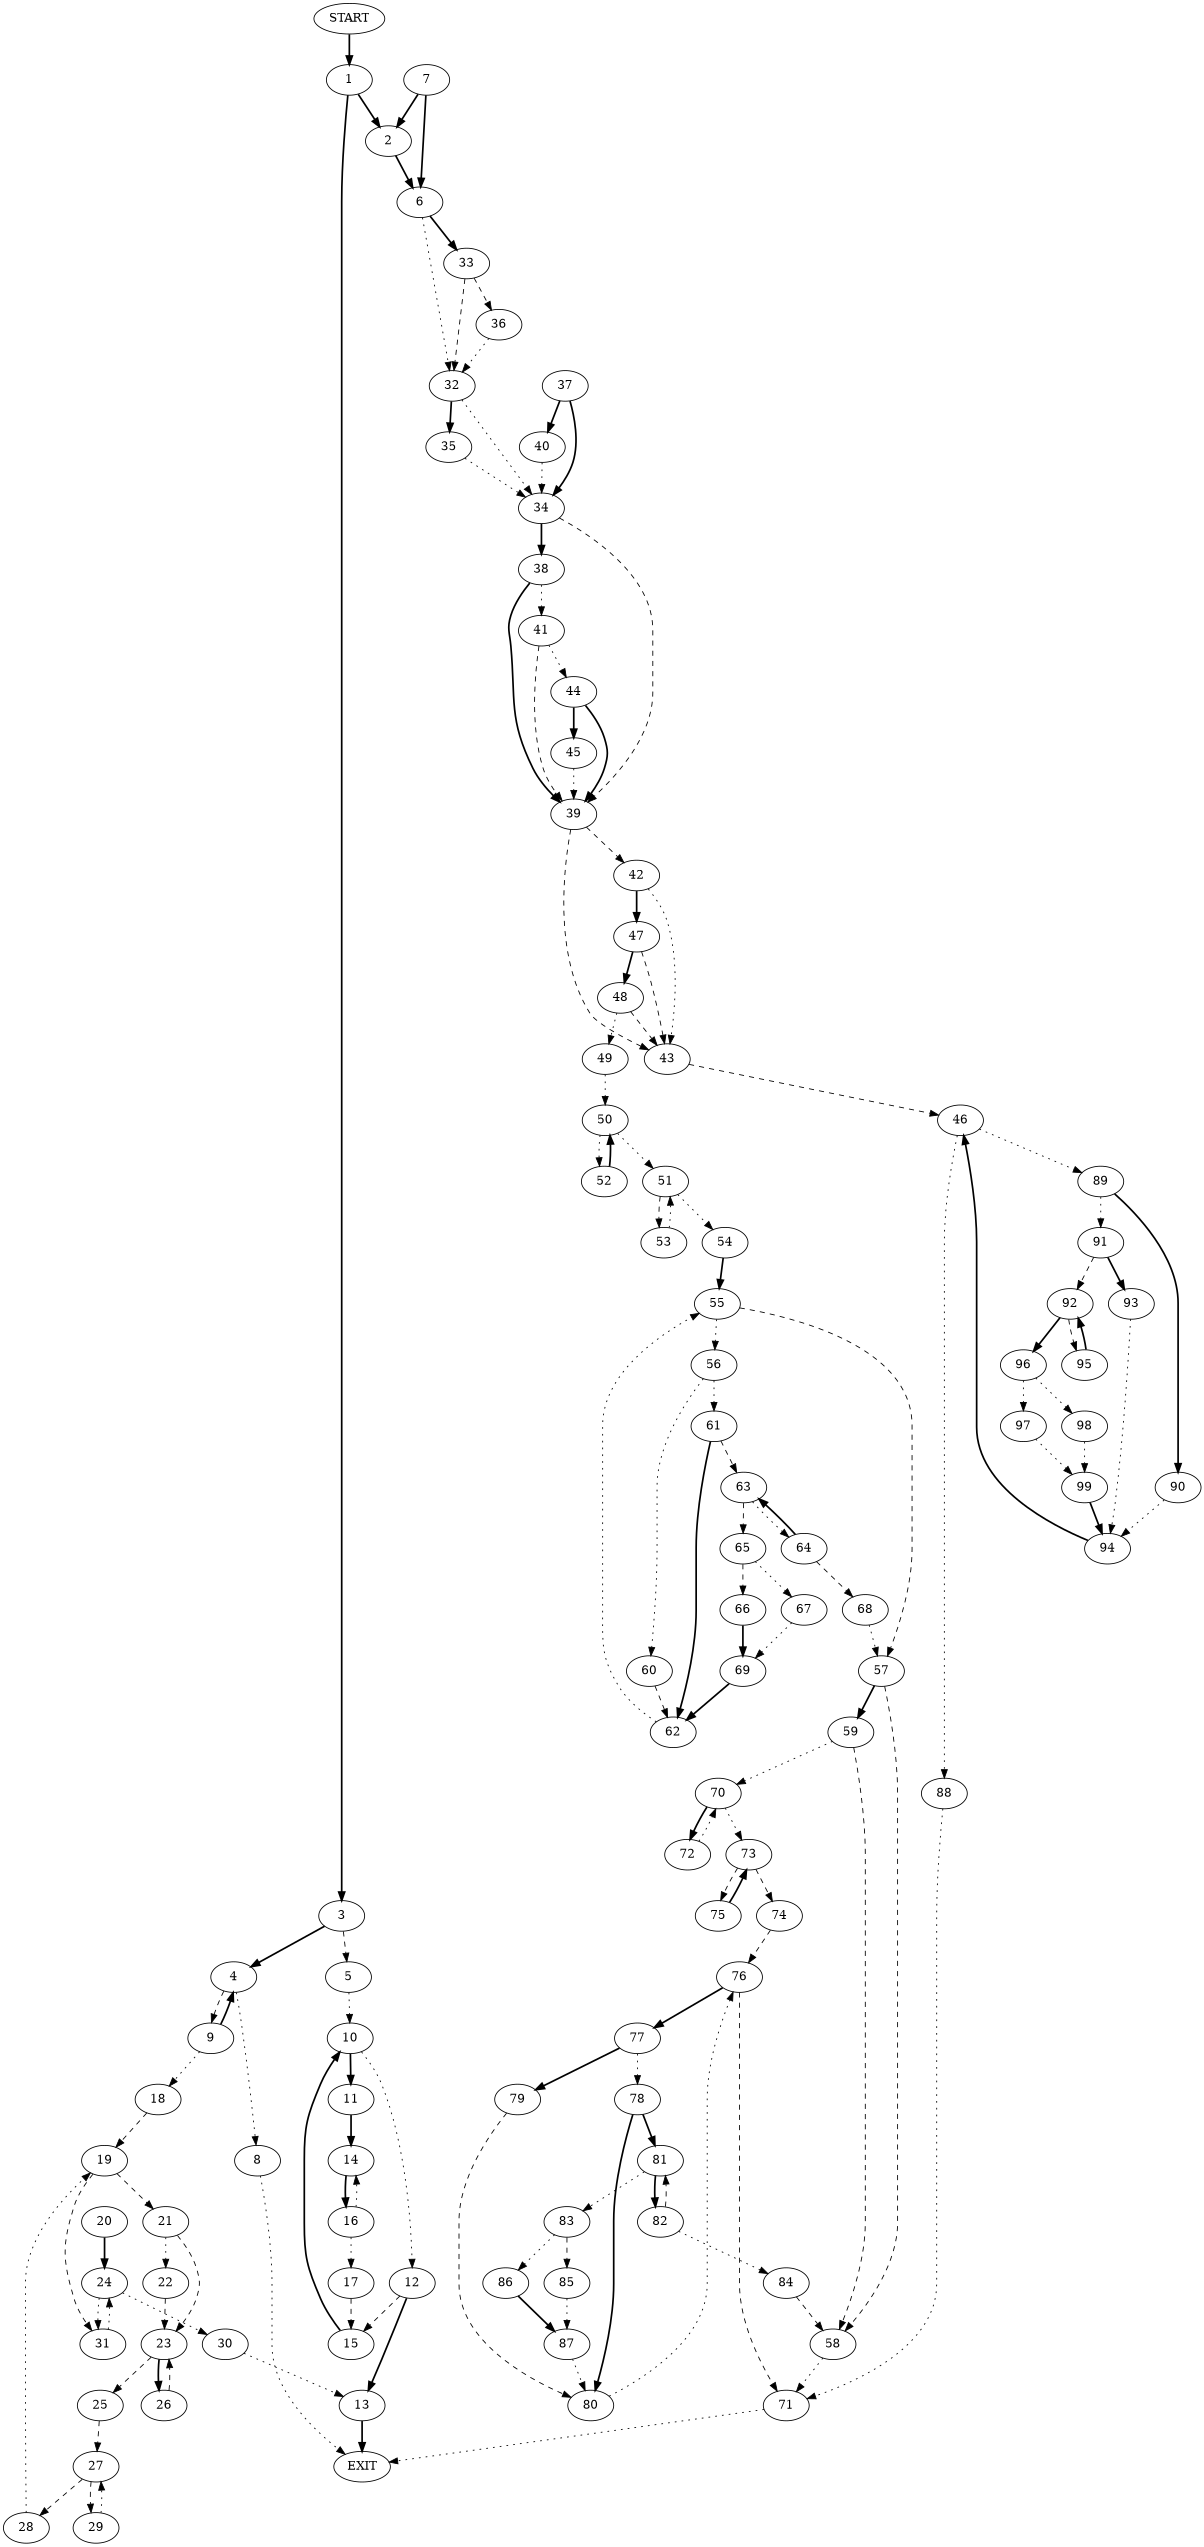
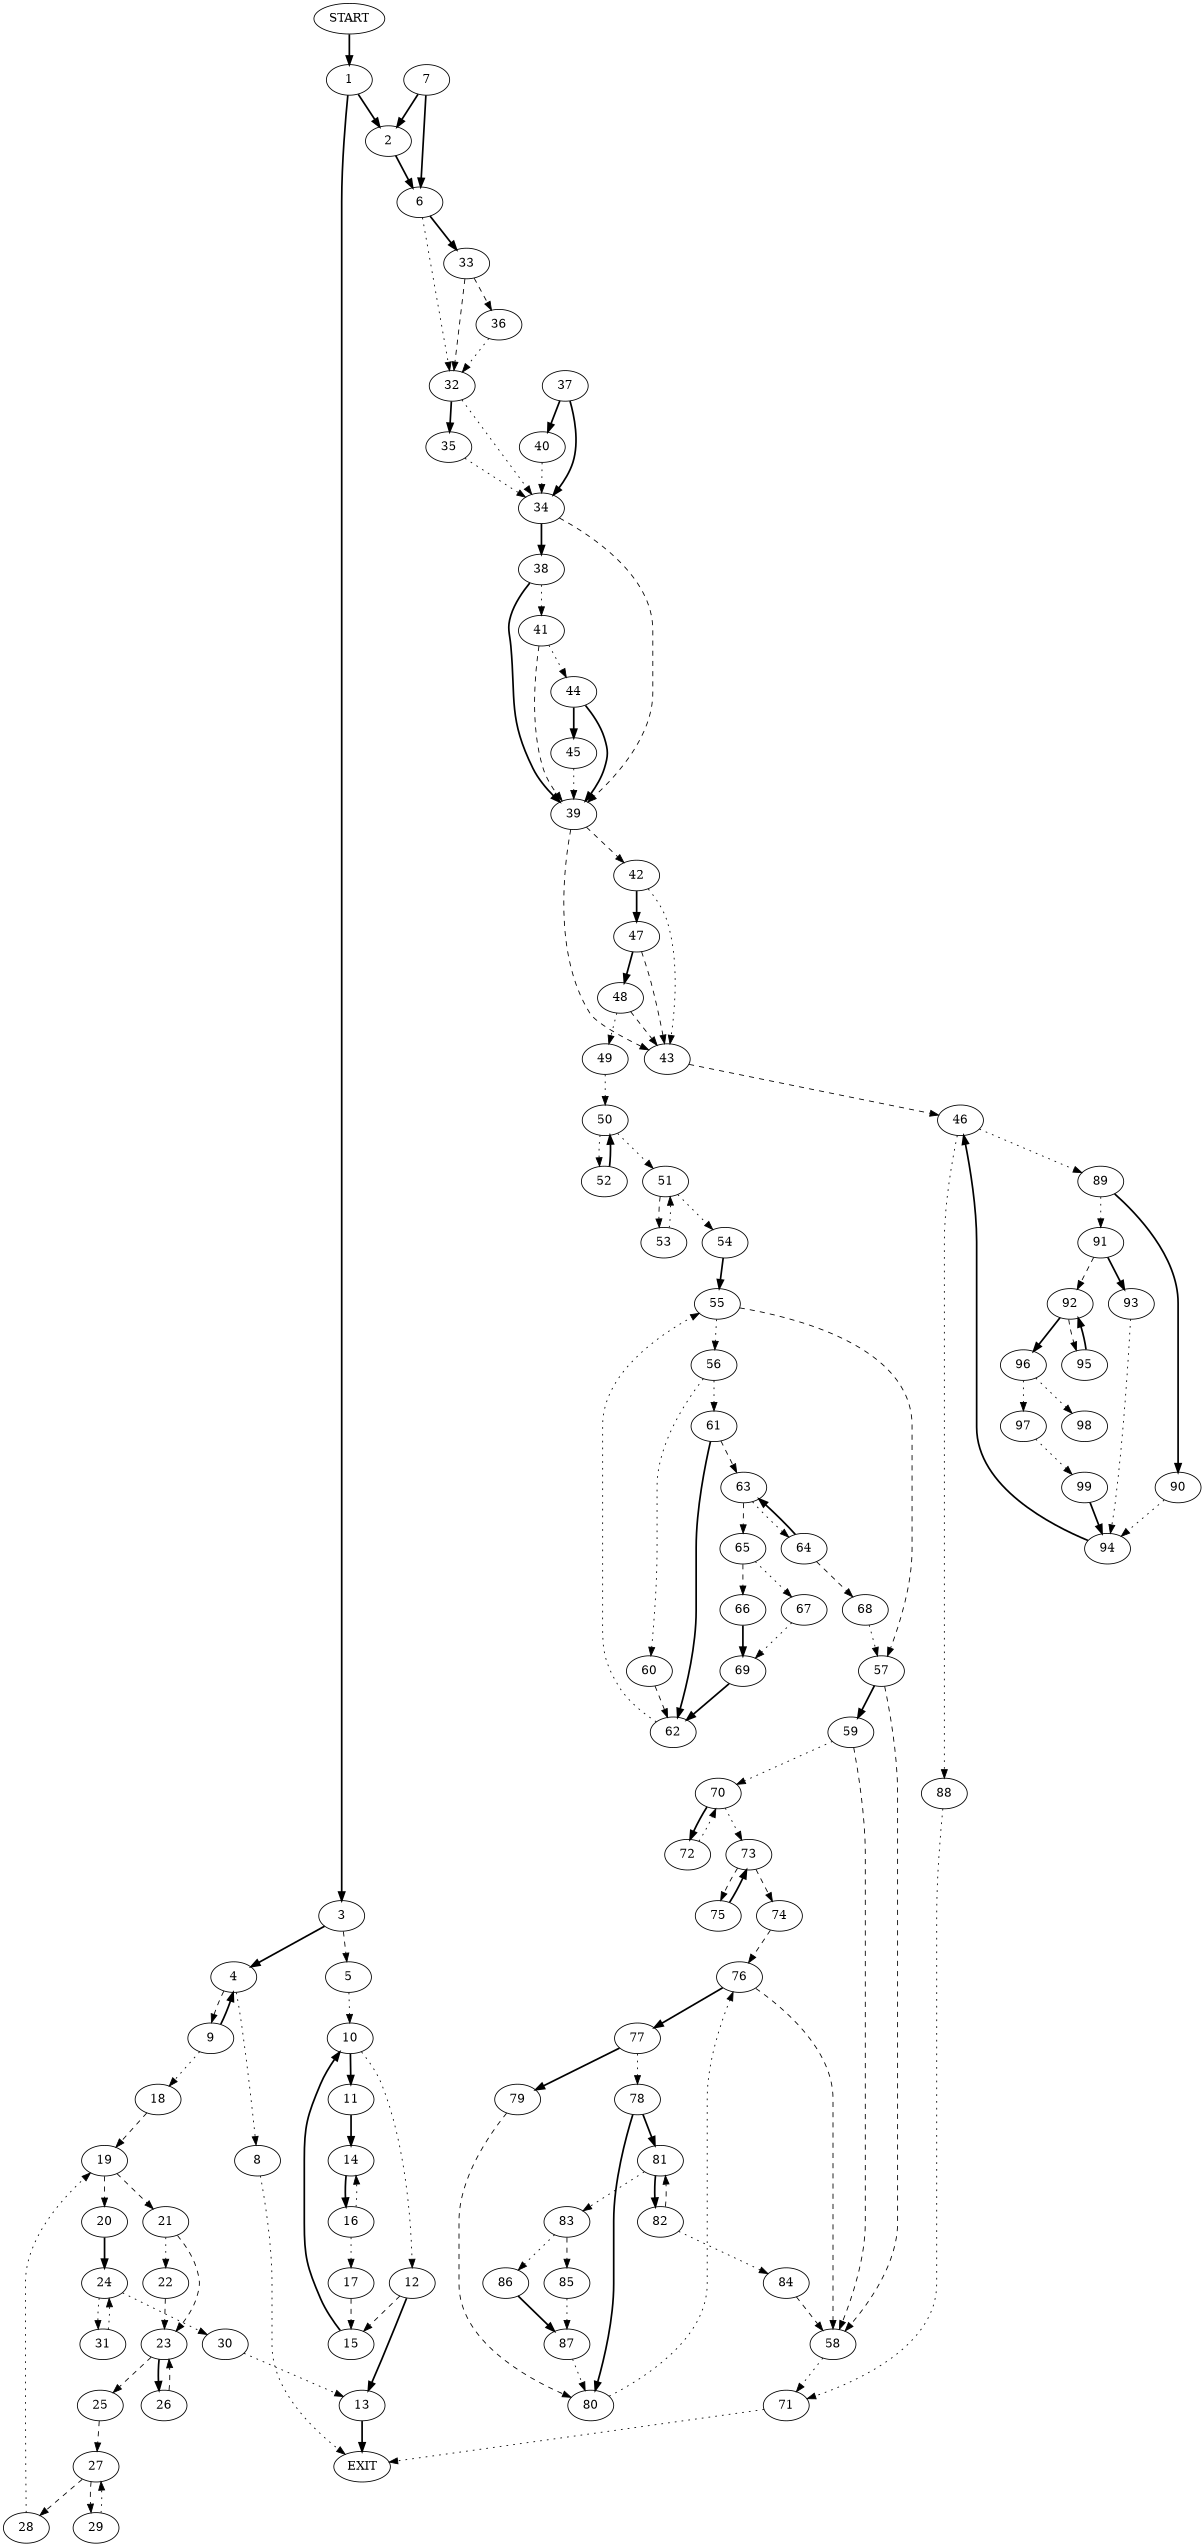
(1085, 1453) -> none
(740, 2191) -> (833, 2140)
(65, 2248) -> (105, 2187)
